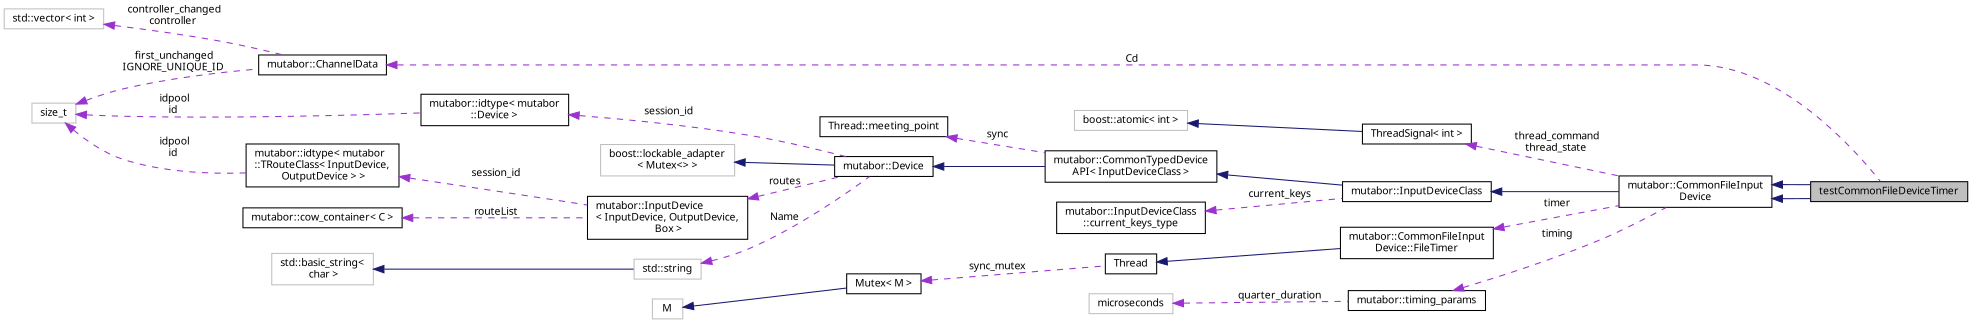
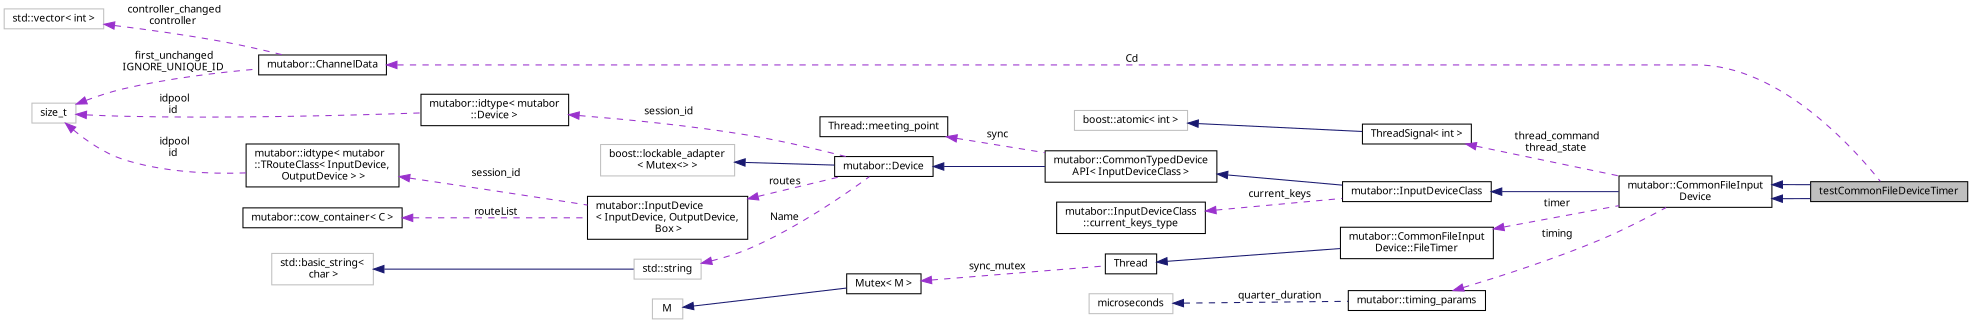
(1266, 302) -> (1266, 302)
